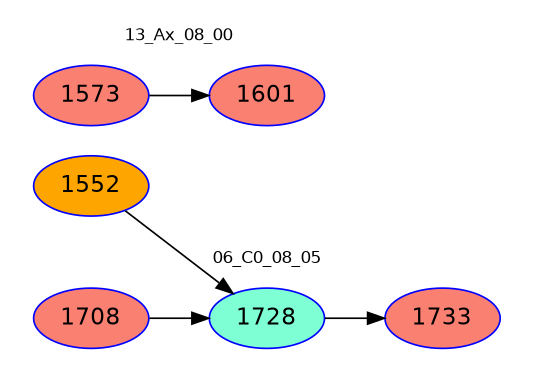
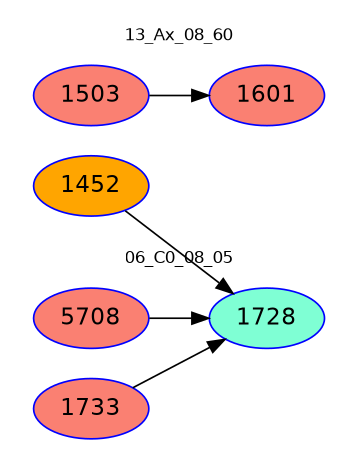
(179, 36) -> (179, 36)
(91, 95) -> (91, 95)
(91, 186) -> (91, 186)
(91, 318) -> (91, 318)
(346, 318) -> (171, 368)
